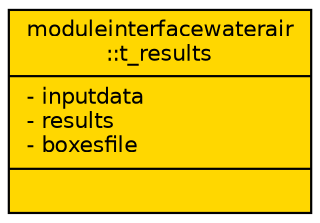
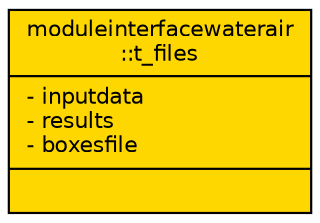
(160, 54) -> (160, 54)
